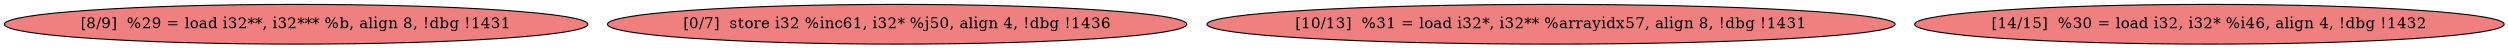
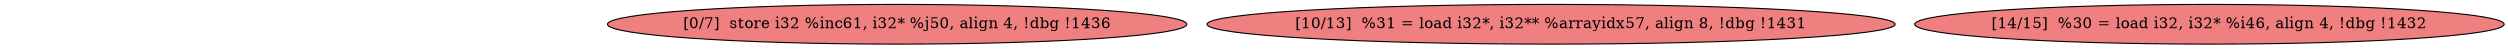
(296, 24) -> none
